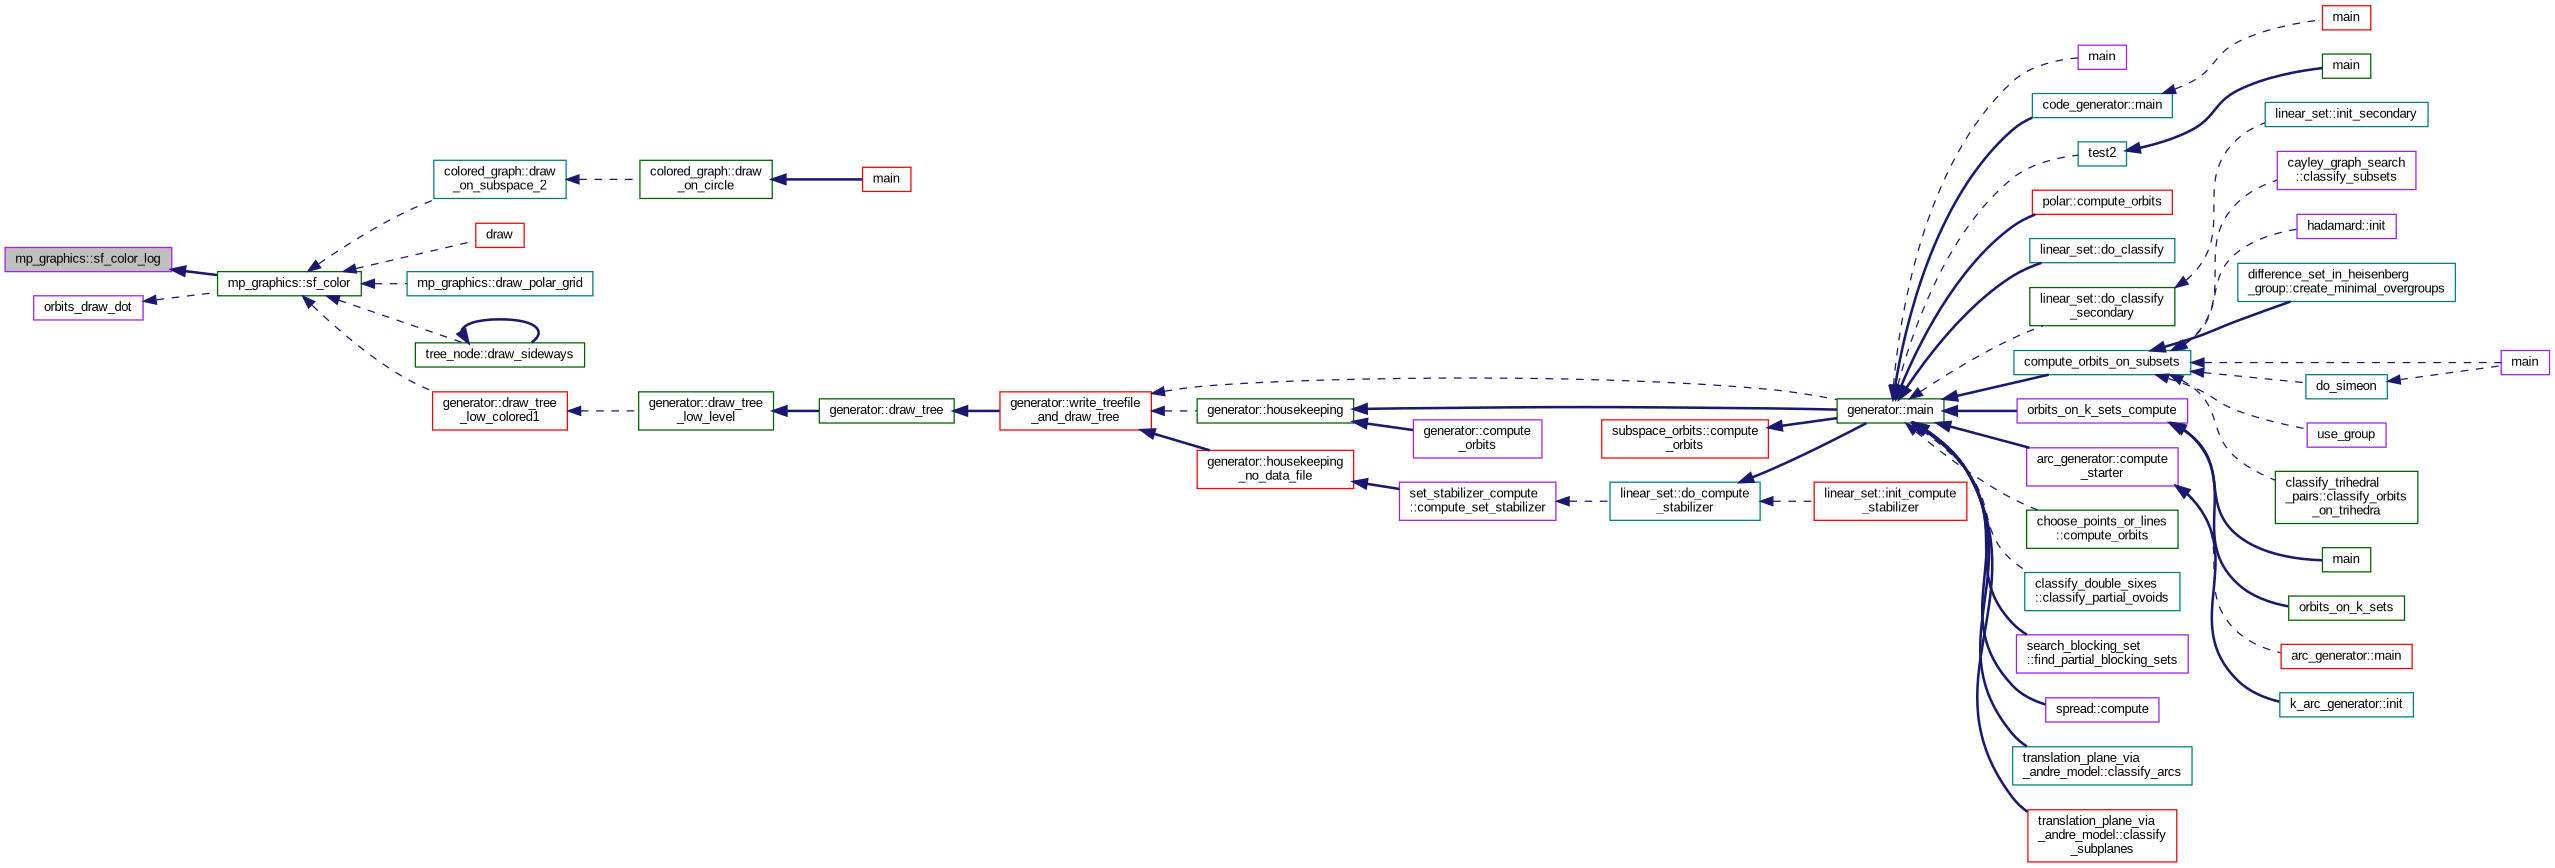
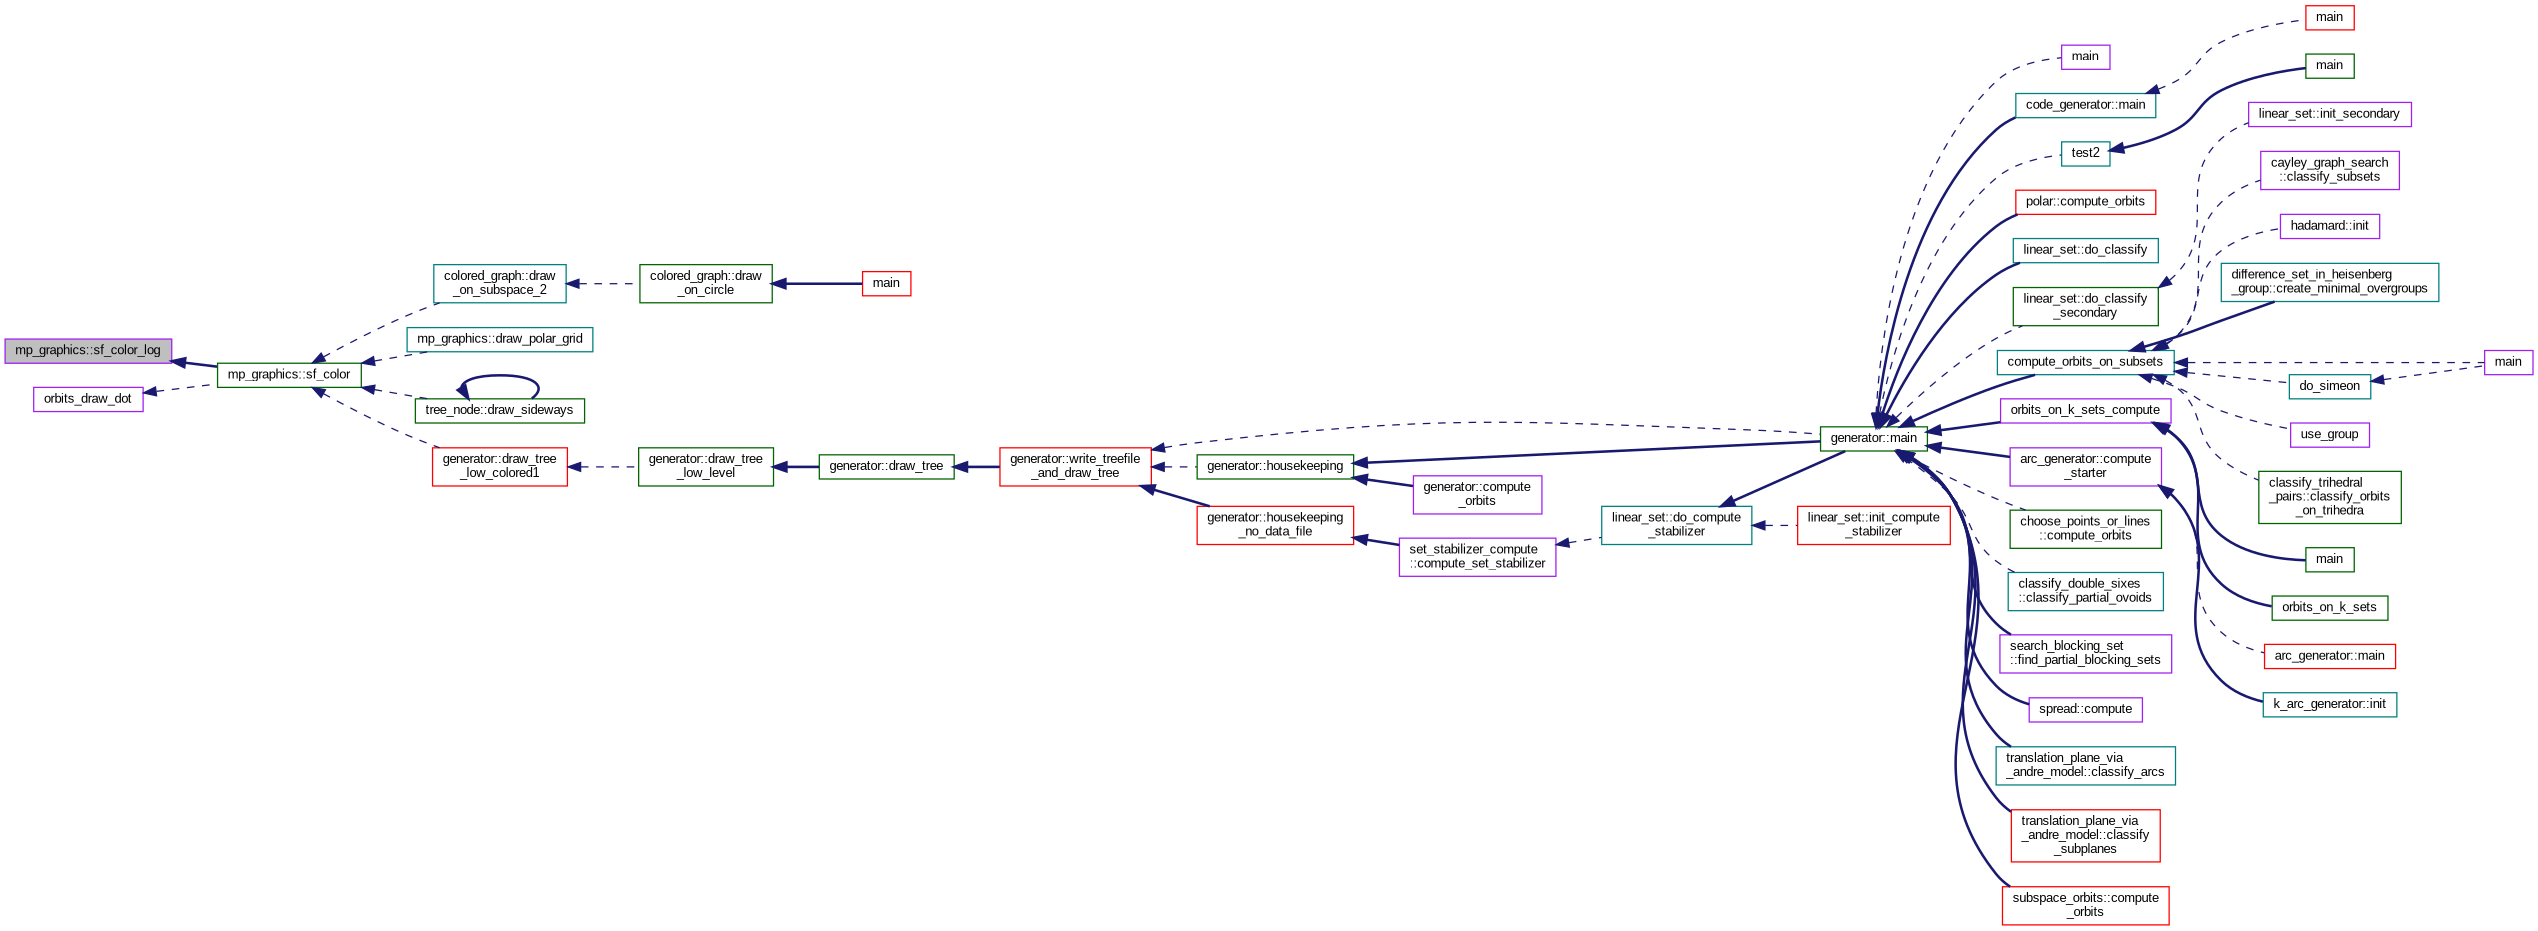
(2347, 114) -> (2330, 114)
(500, 235) -> none
(1809, 422) -> (1957, 739)
